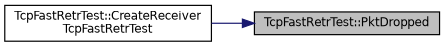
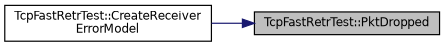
(108, 23) -> (108, 23)
